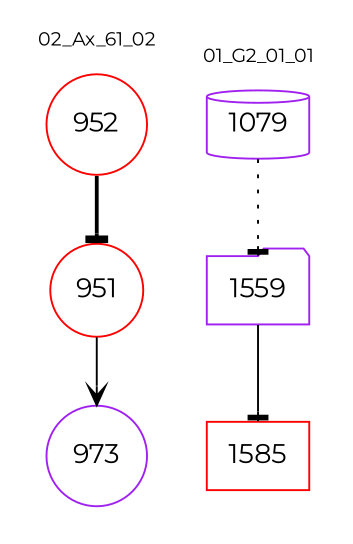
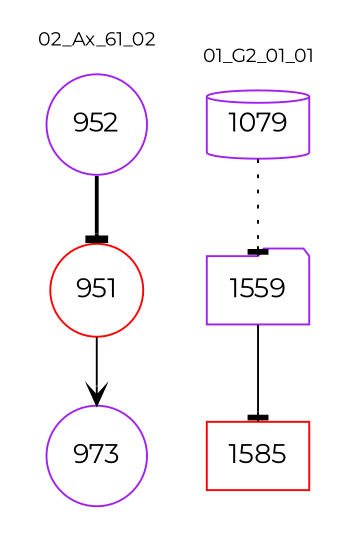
(97, 125) -> (97, 125)
